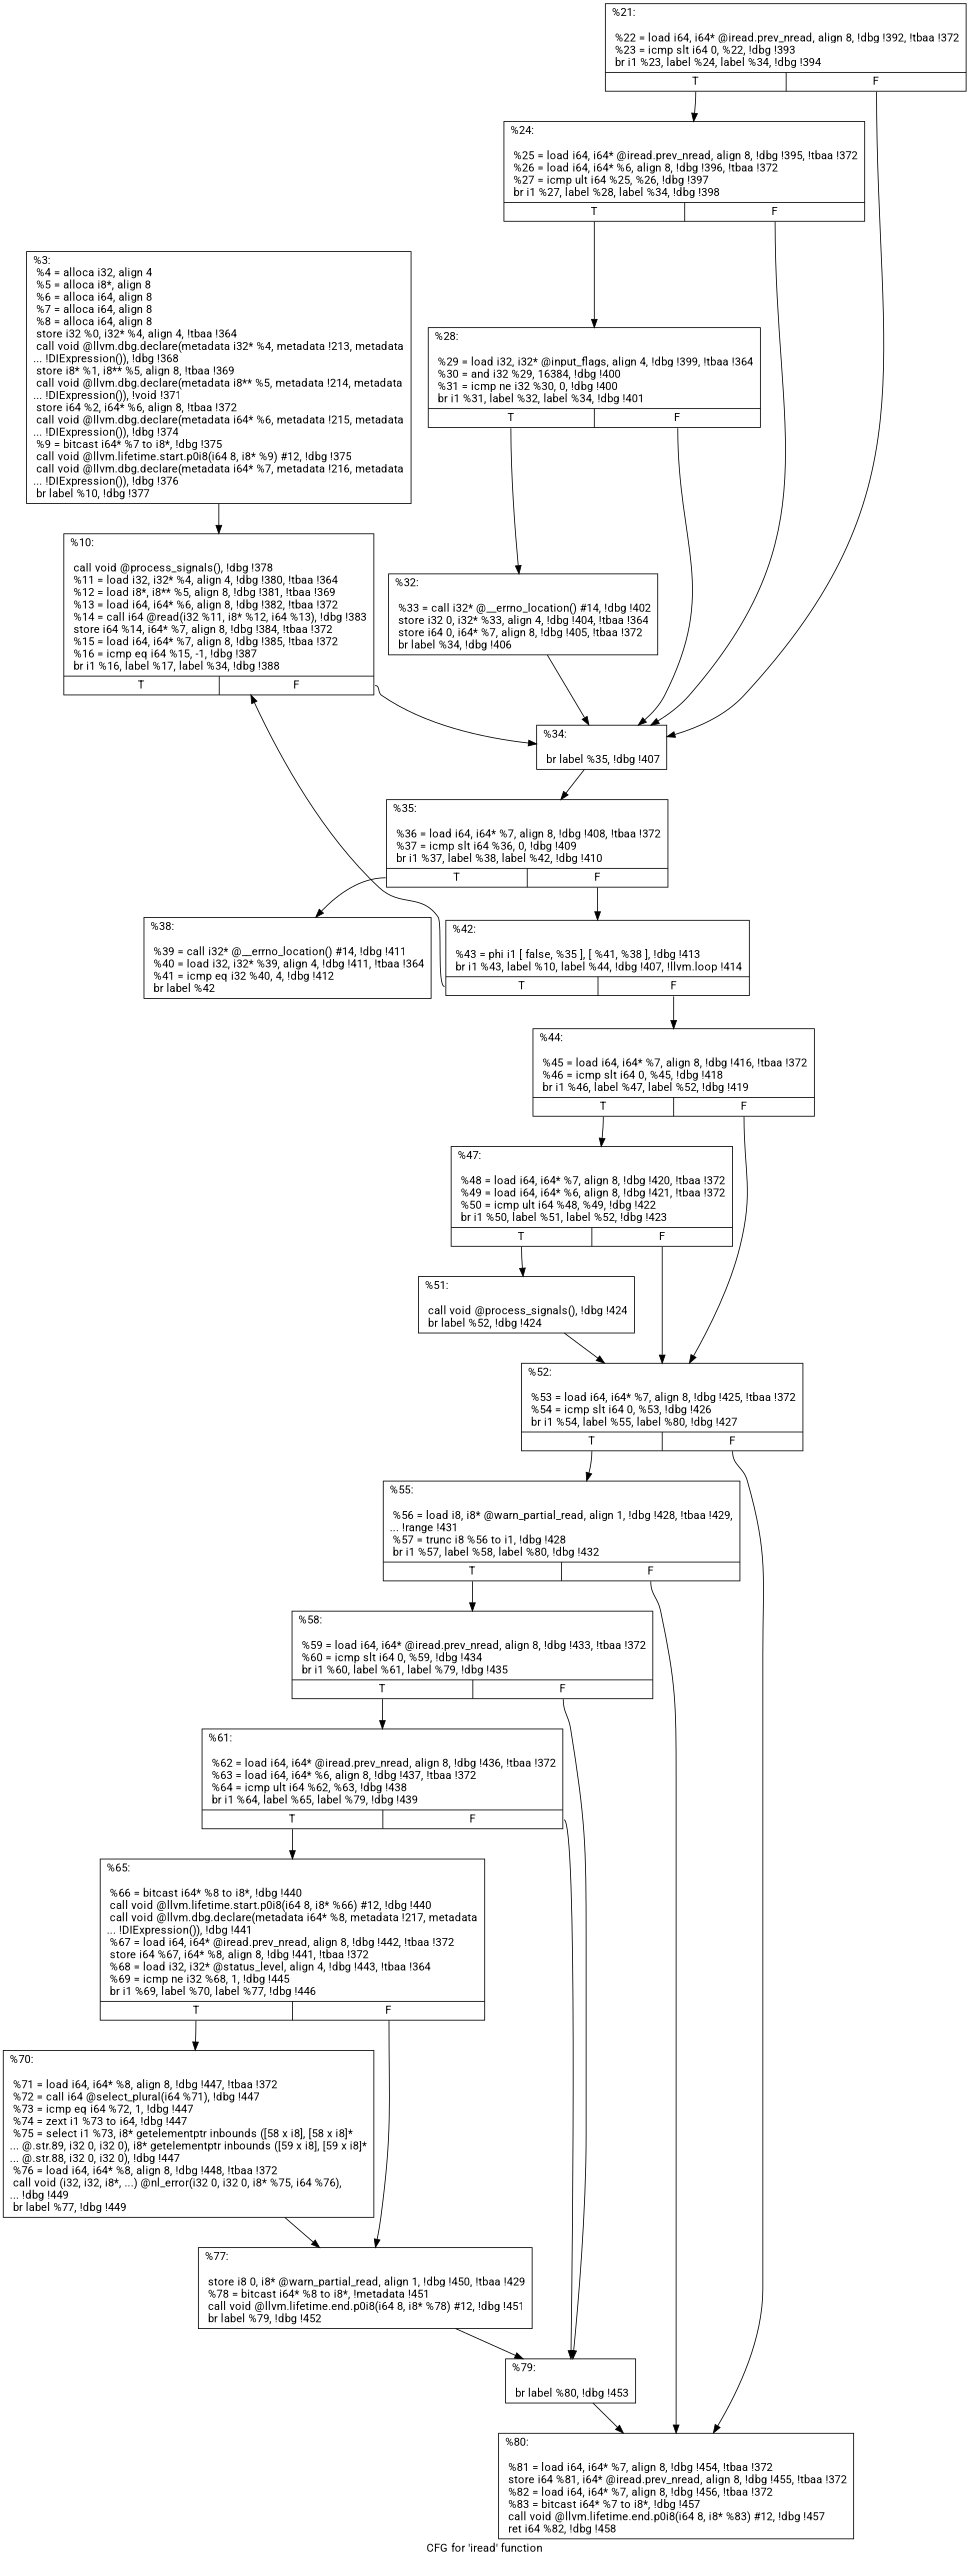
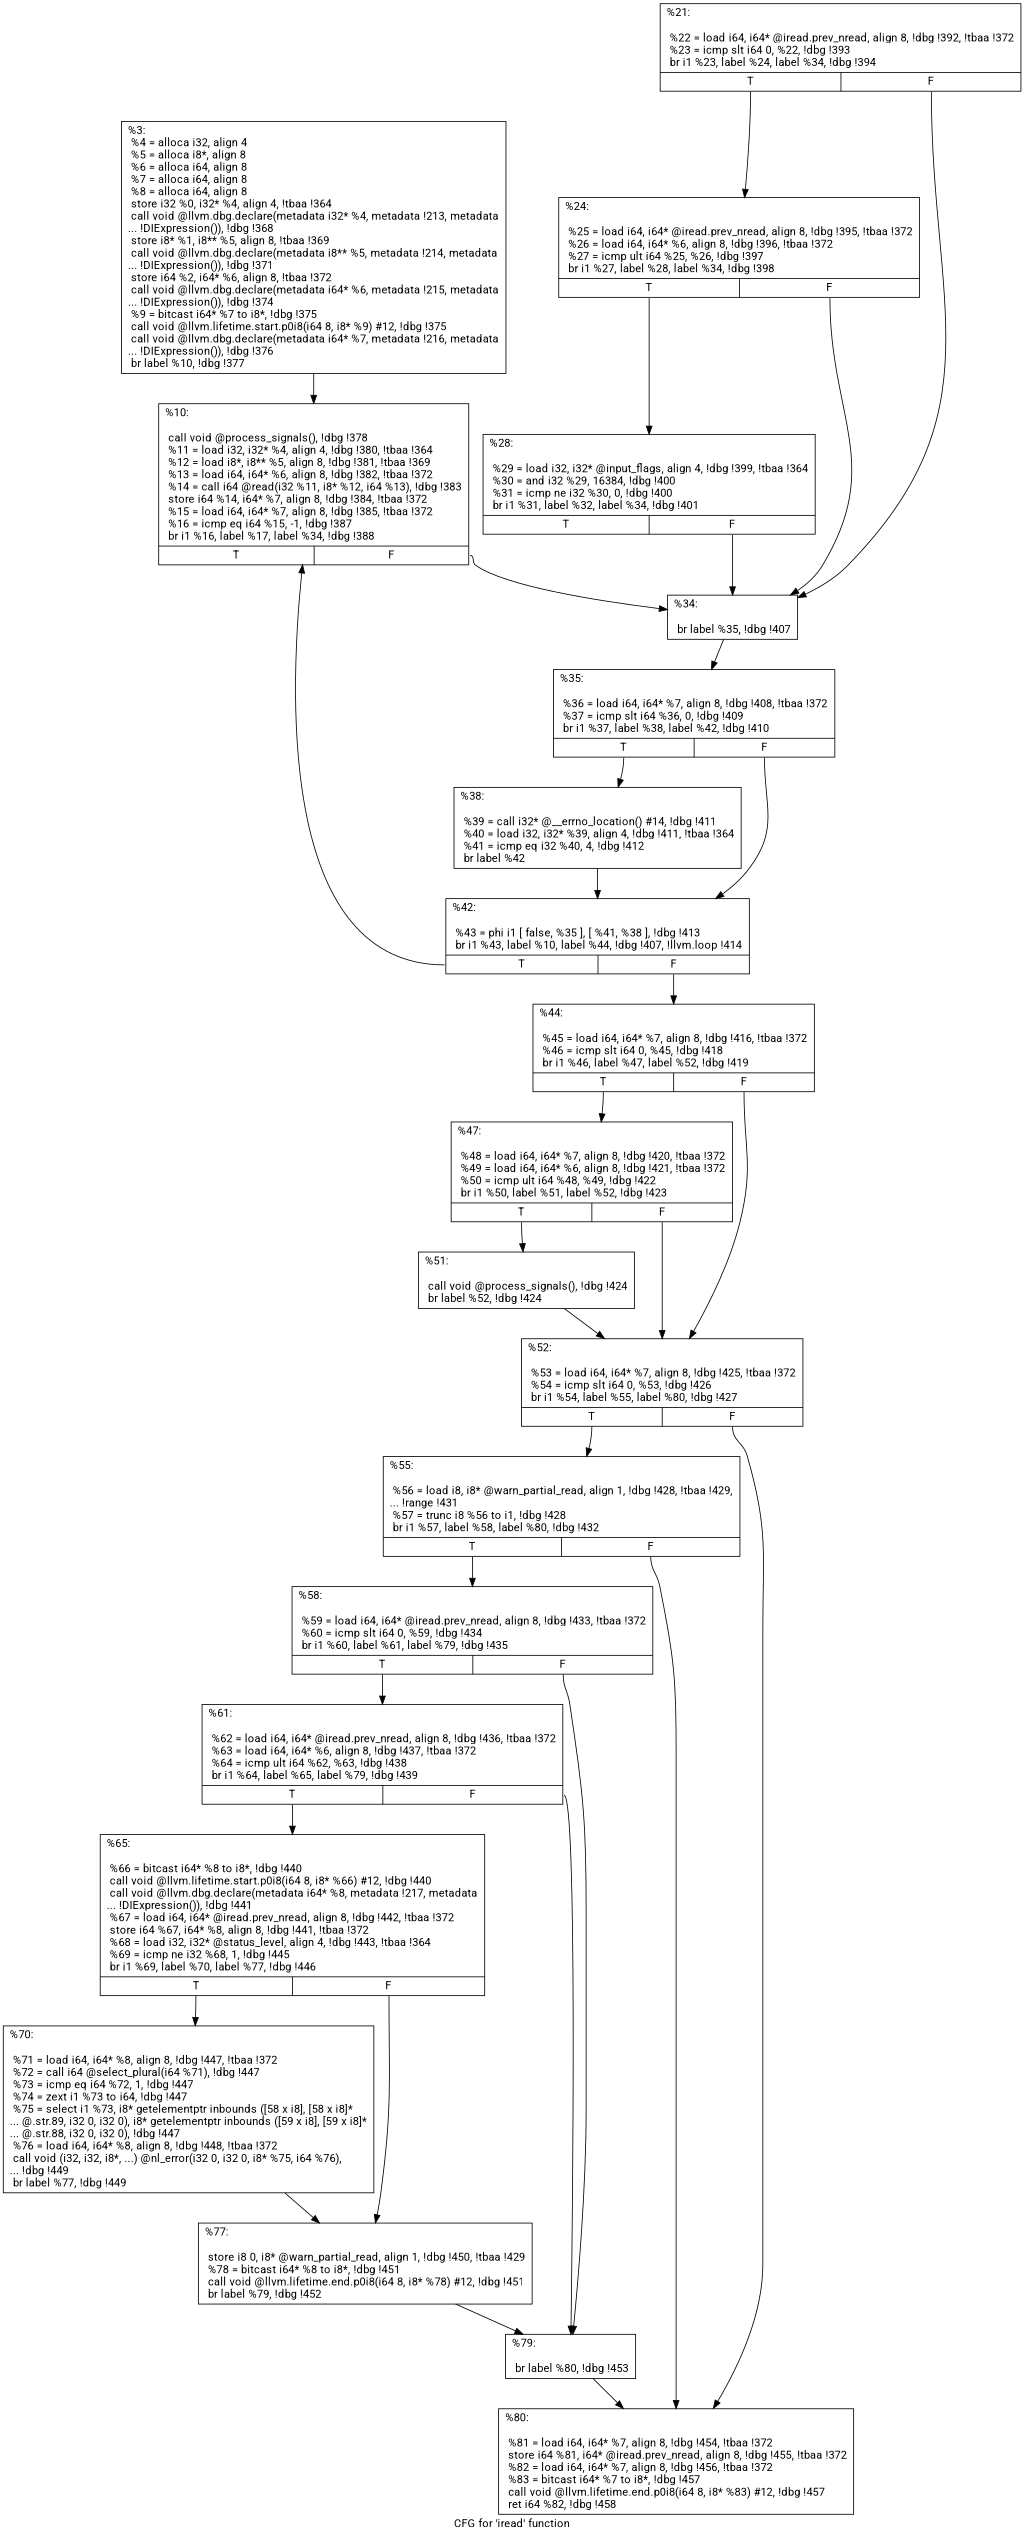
(108, 396) -> (201, 265)
(523, 614) -> none
none -> (598, 879)
(317, 2294) -> (303, 2270)
